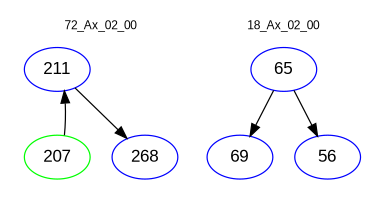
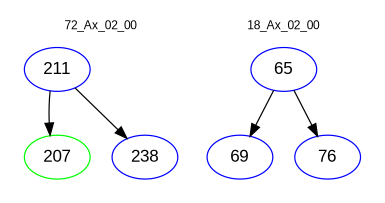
(65, 119) -> (49, 107)
(145, 157) -> (145, 157)
(328, 157) -> (328, 157)
